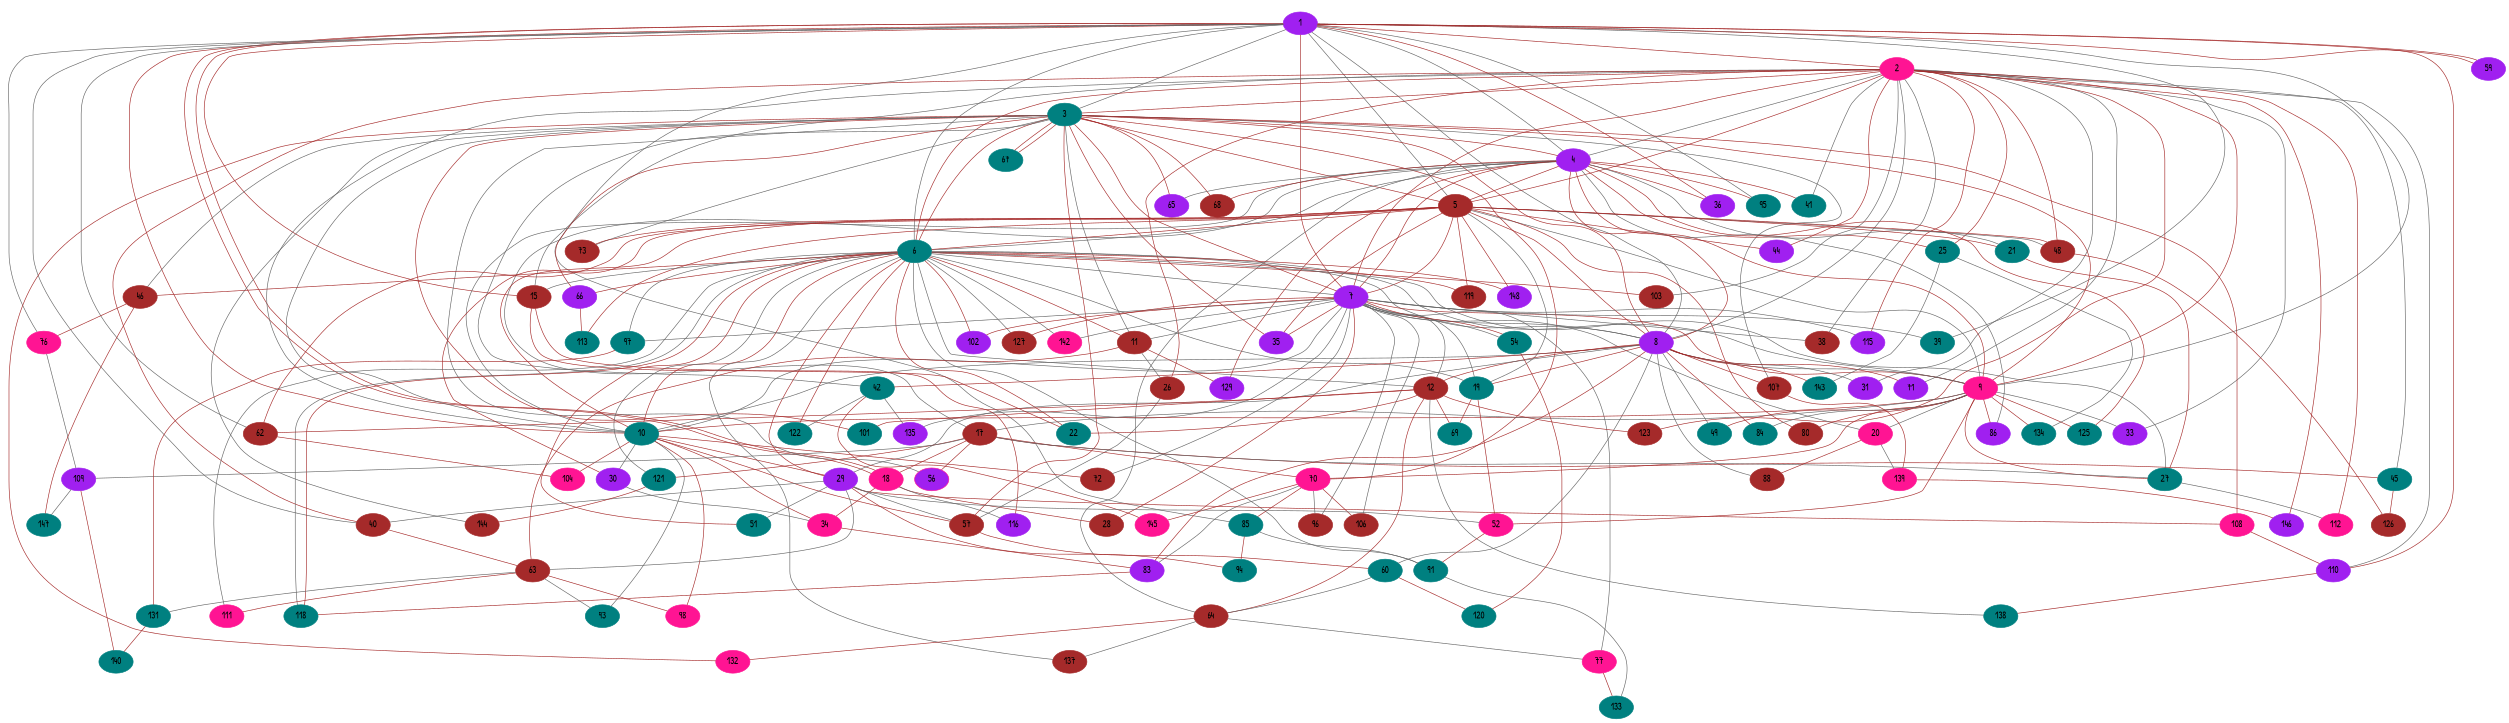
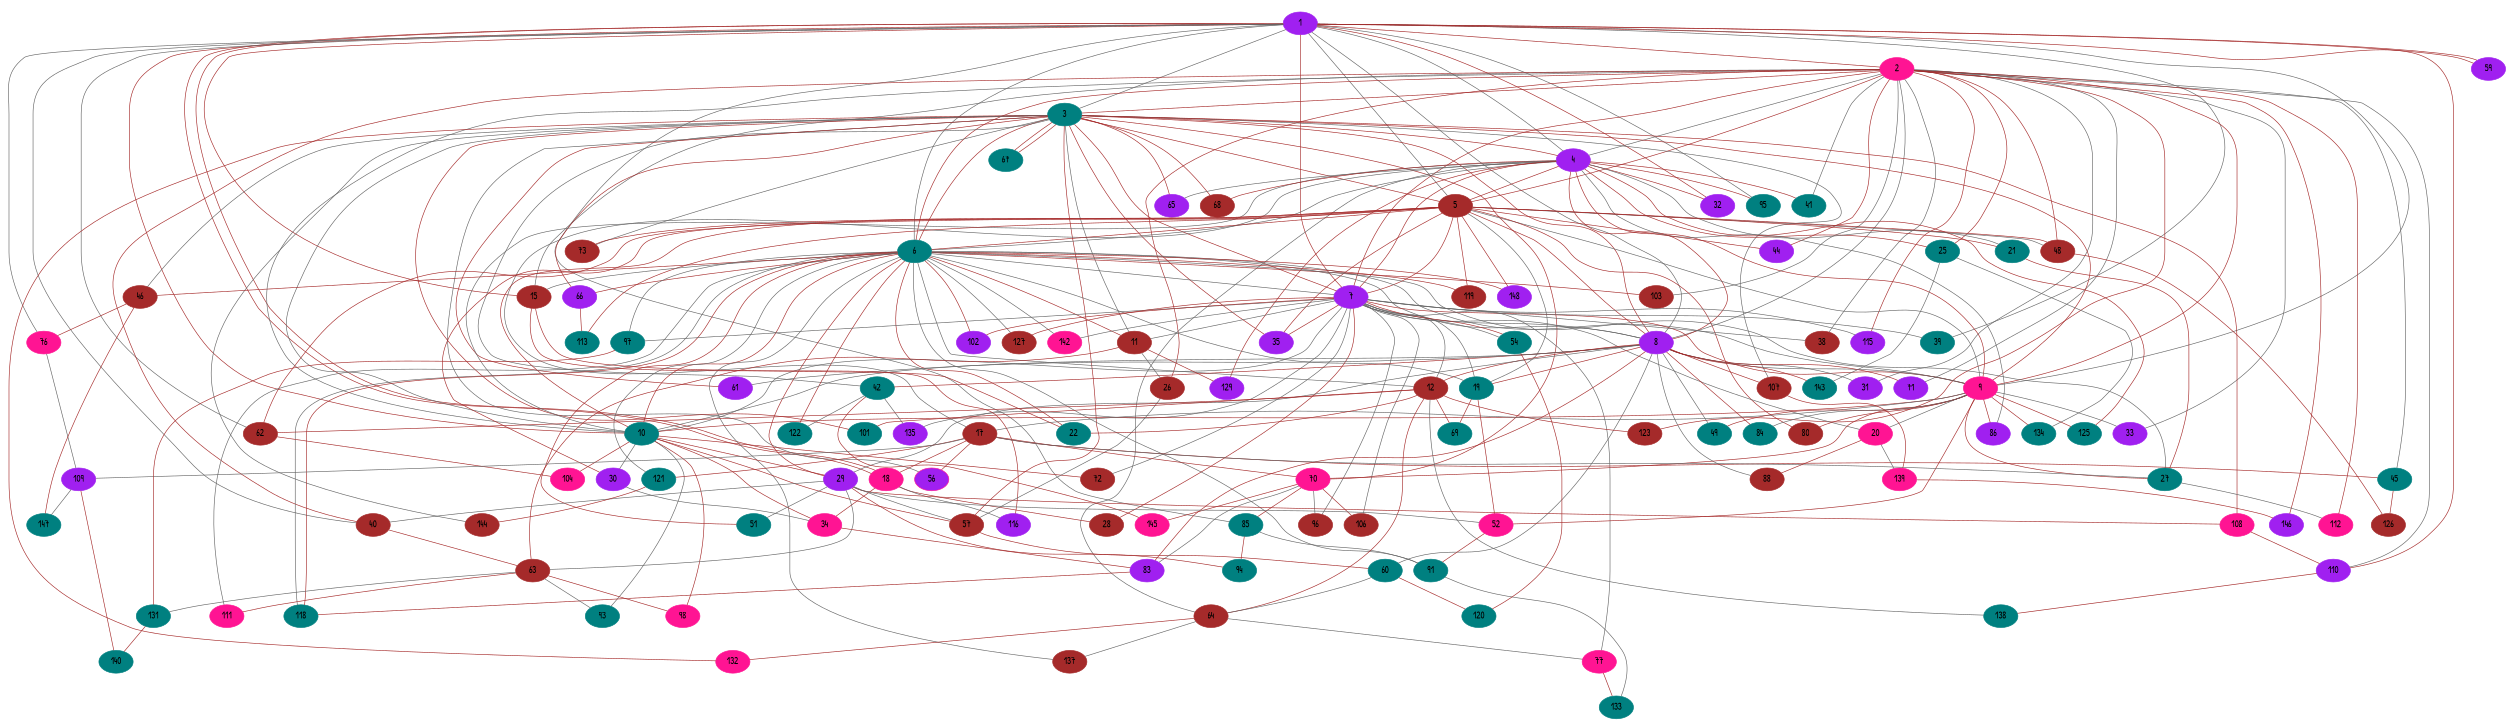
(1718, 206) -> (1718, 206)
none -> (735, 388)
